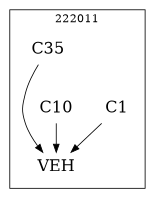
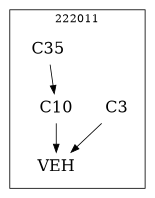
(23, 105) -> (52, 75)
(117, 108) -> (117, 108)
